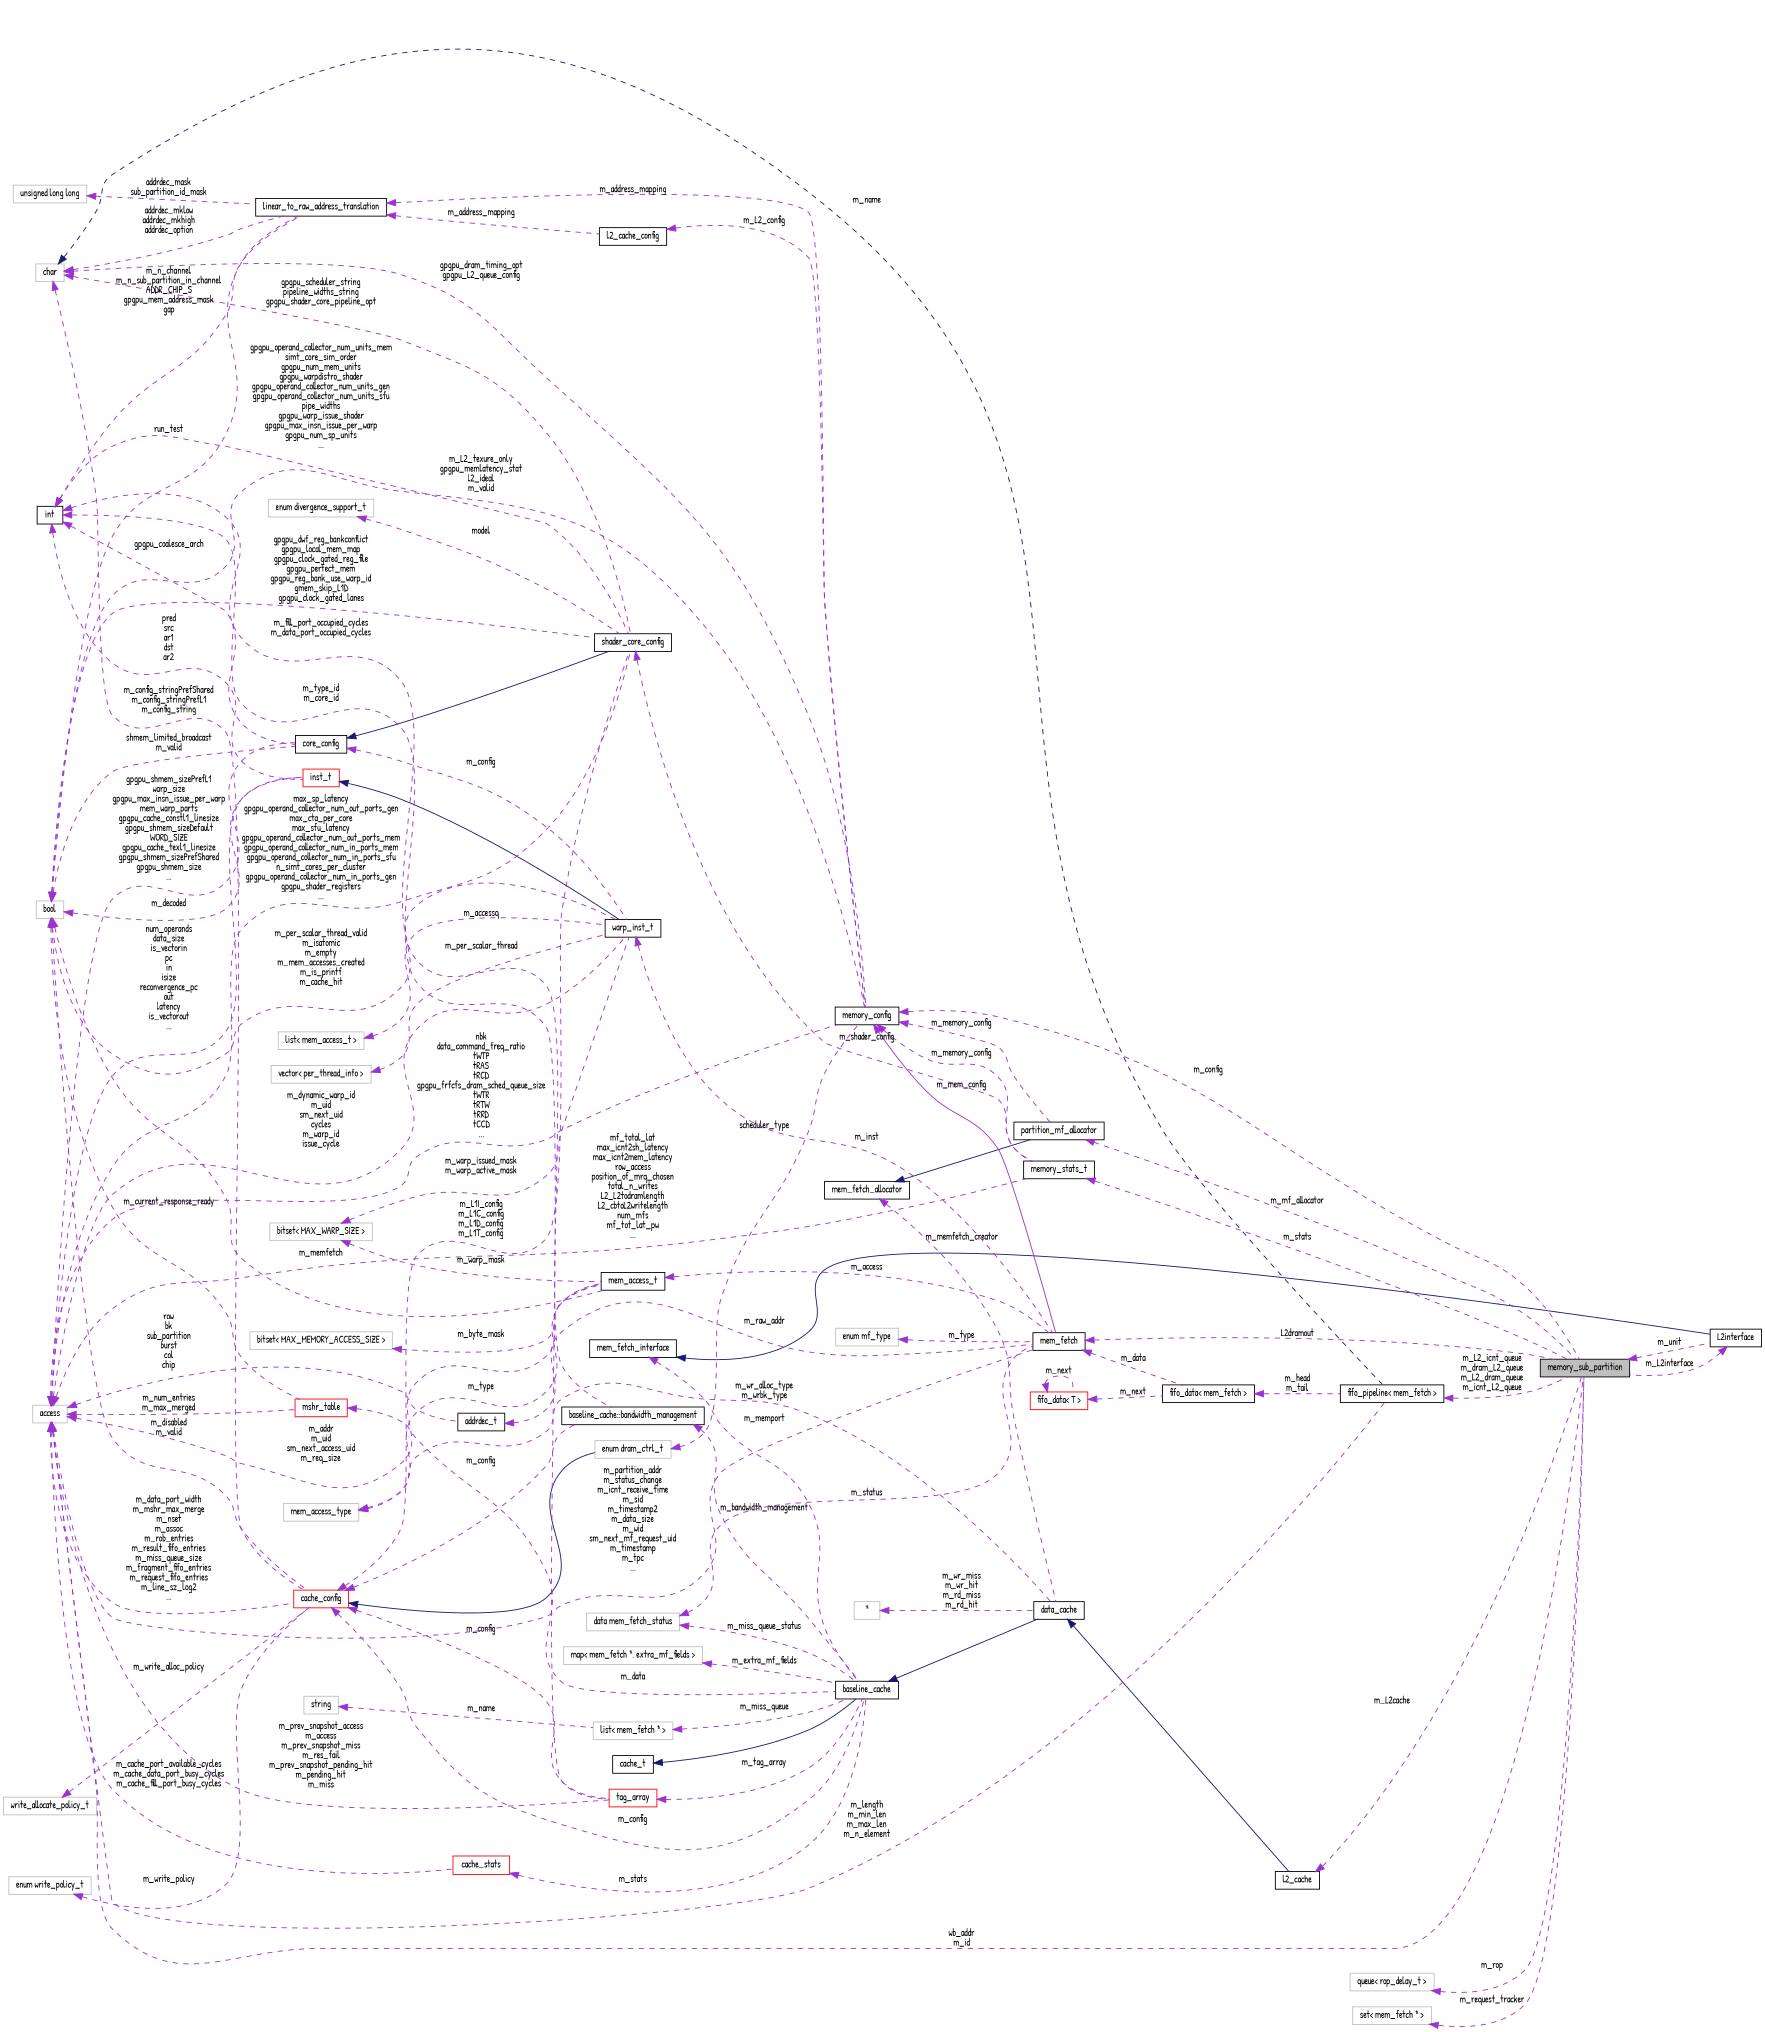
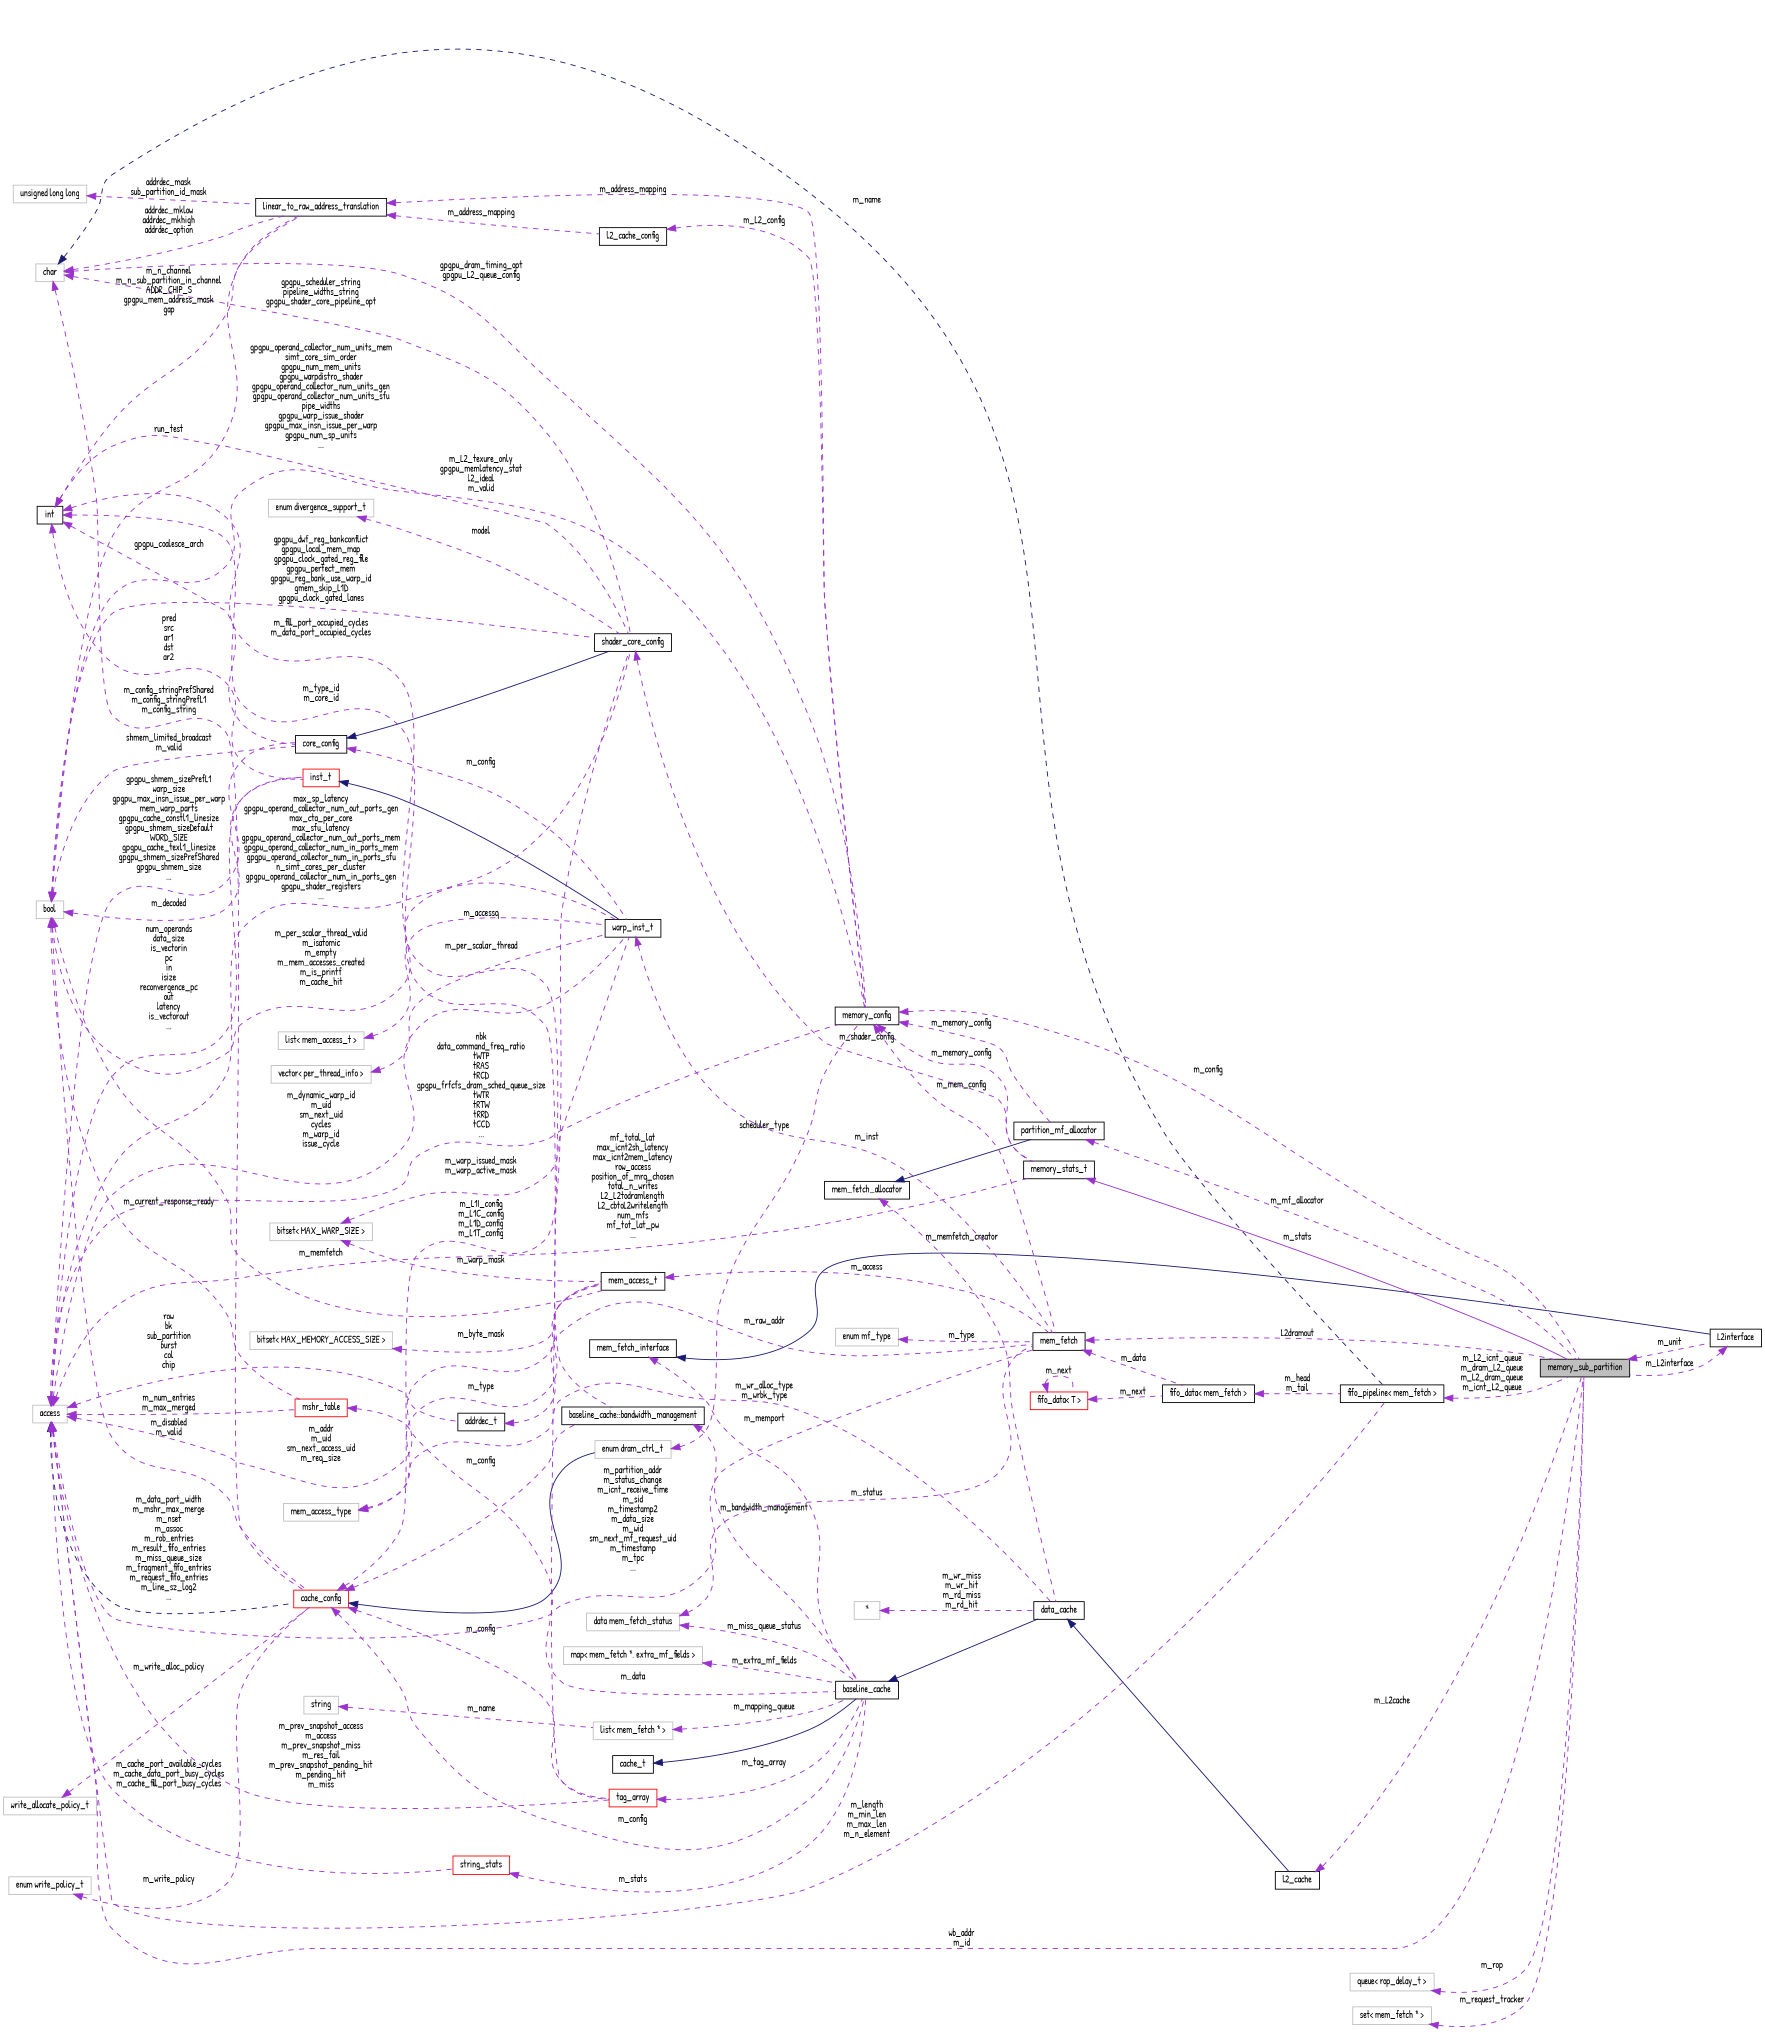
(1003, 1160) -> (1003, 1160)
(1334, 1264) -> (1334, 1264)
(111, 1601) -> (111, 1601)
(764, 1707) -> (764, 1707)
(481, 1865) -> (481, 1865)
